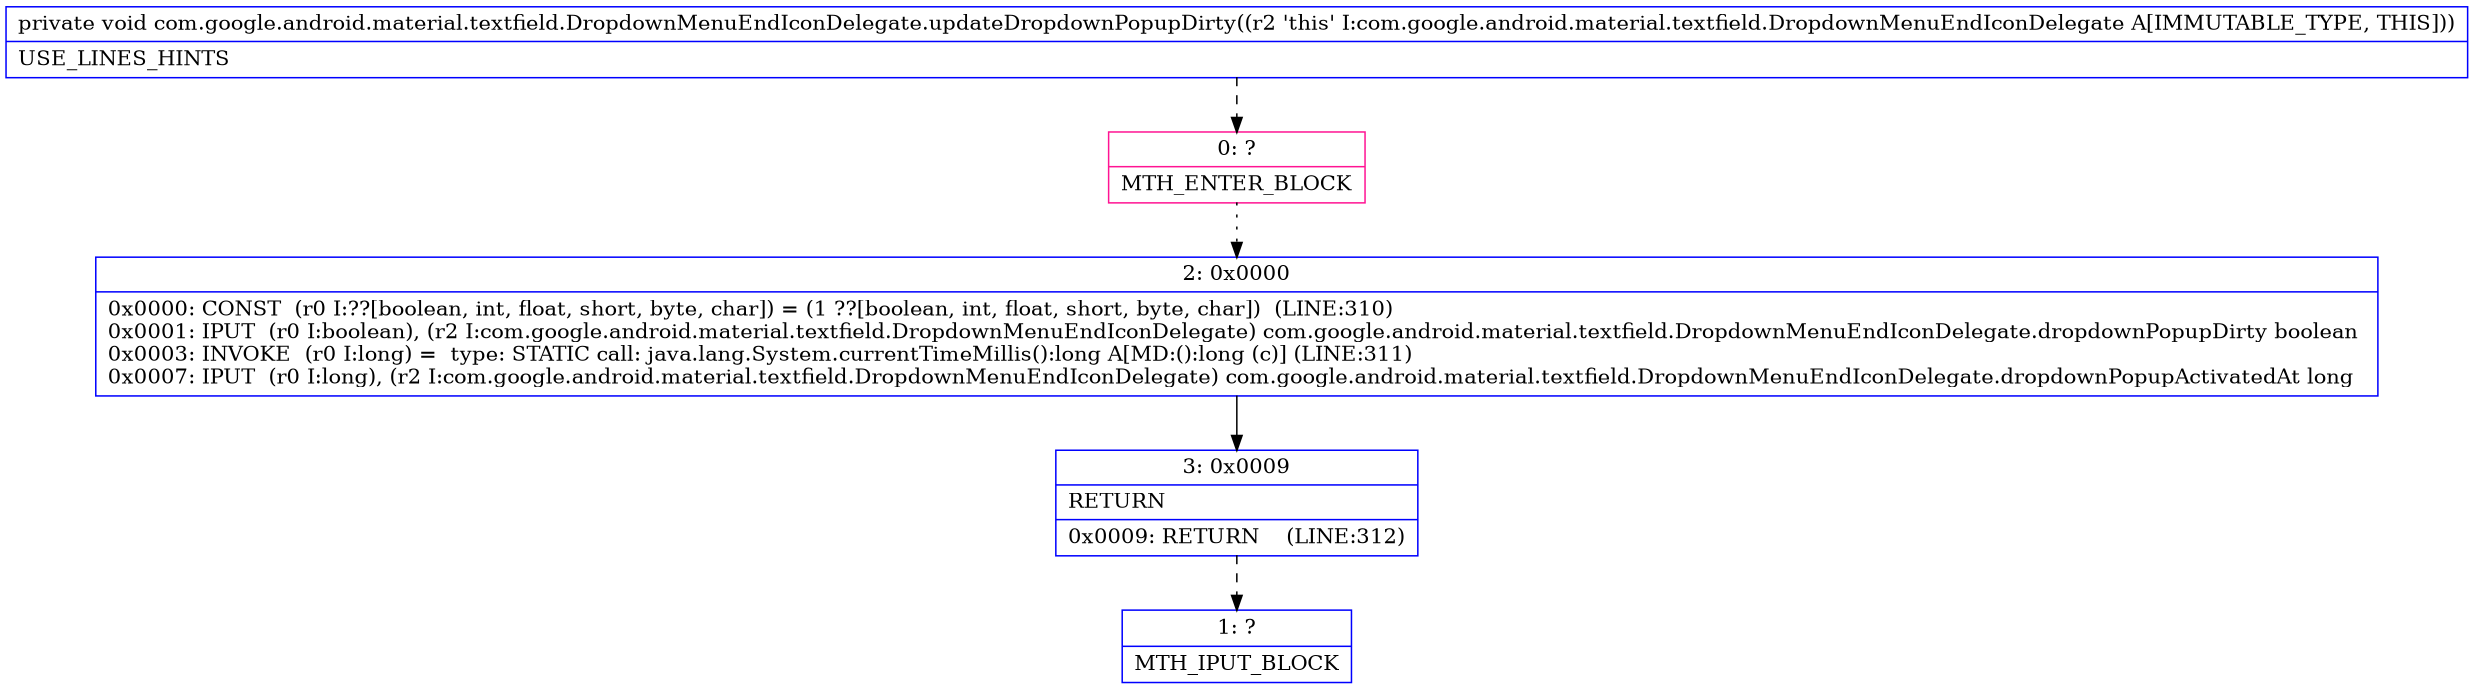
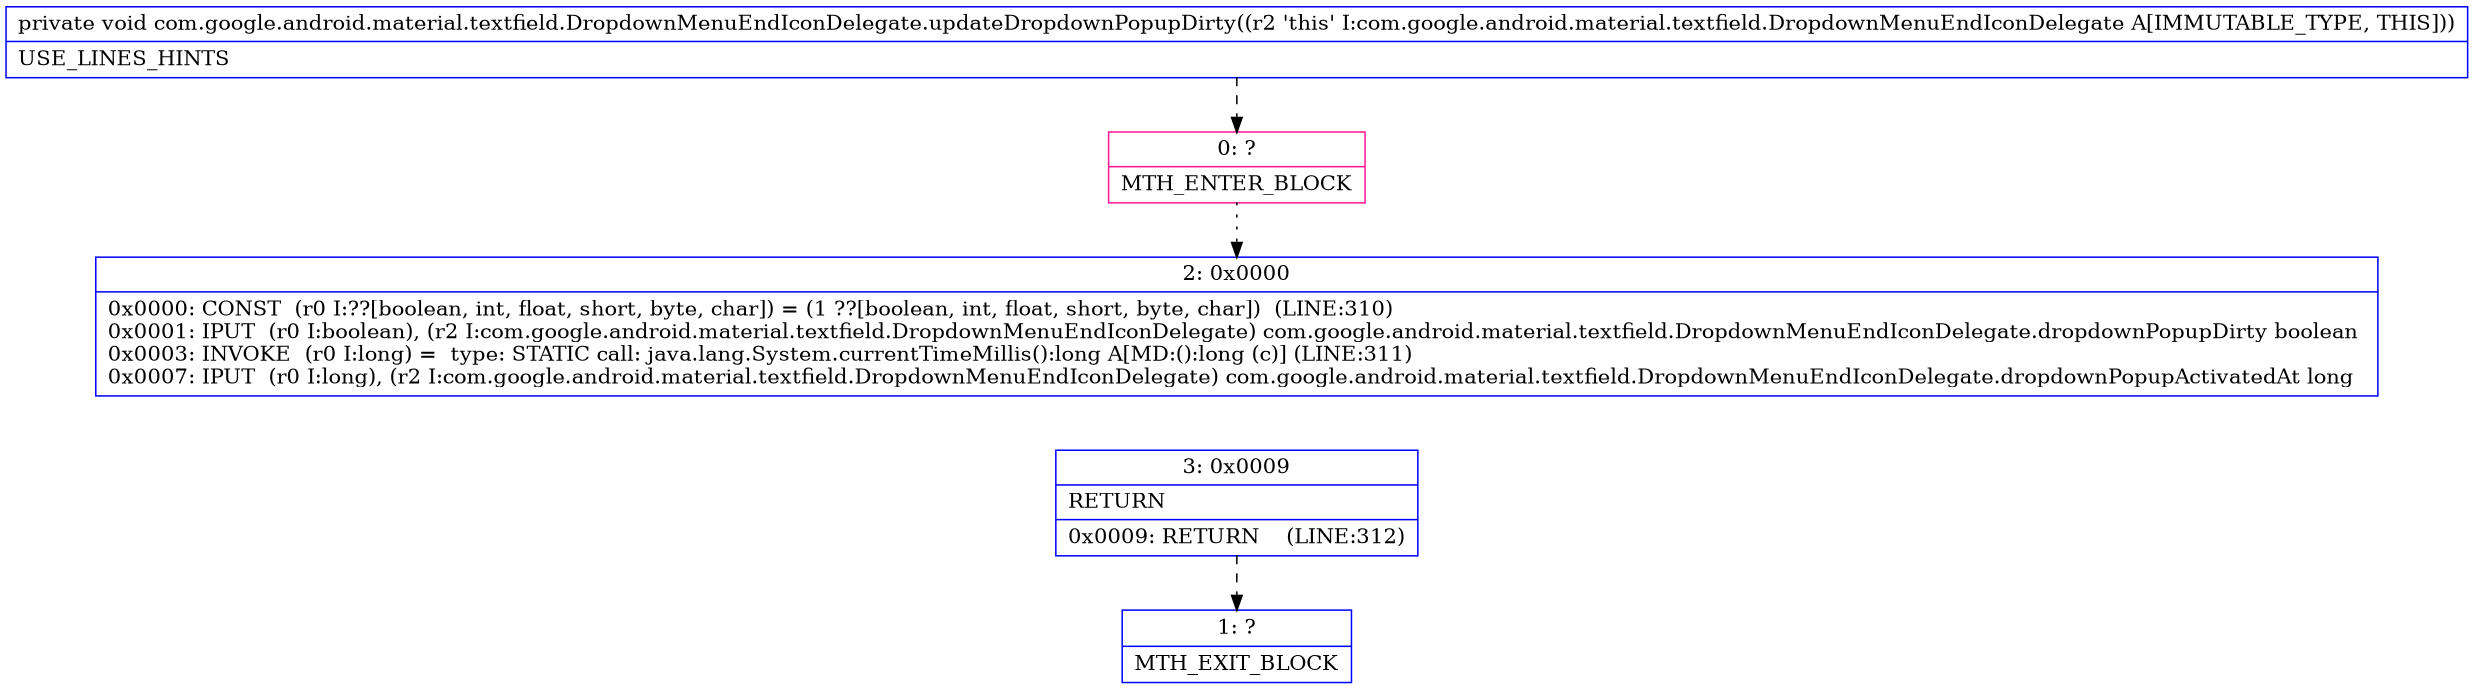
(1237, 415) -> none
(1237, 664) -> (1237, 664)
